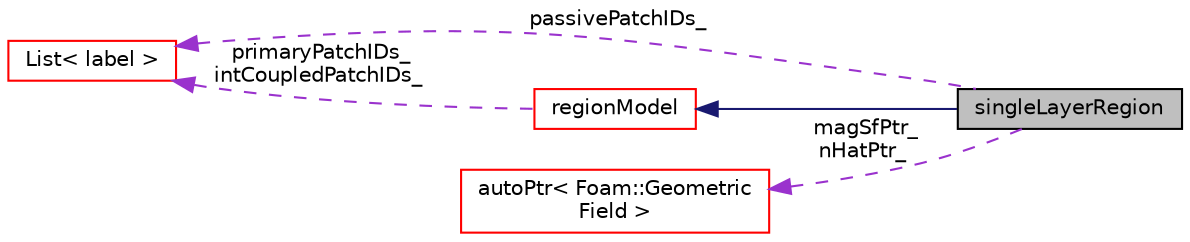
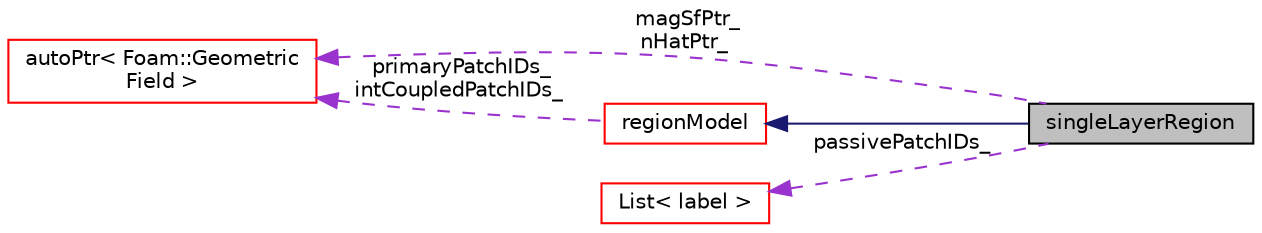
(364, 102) -> (471, 113)
